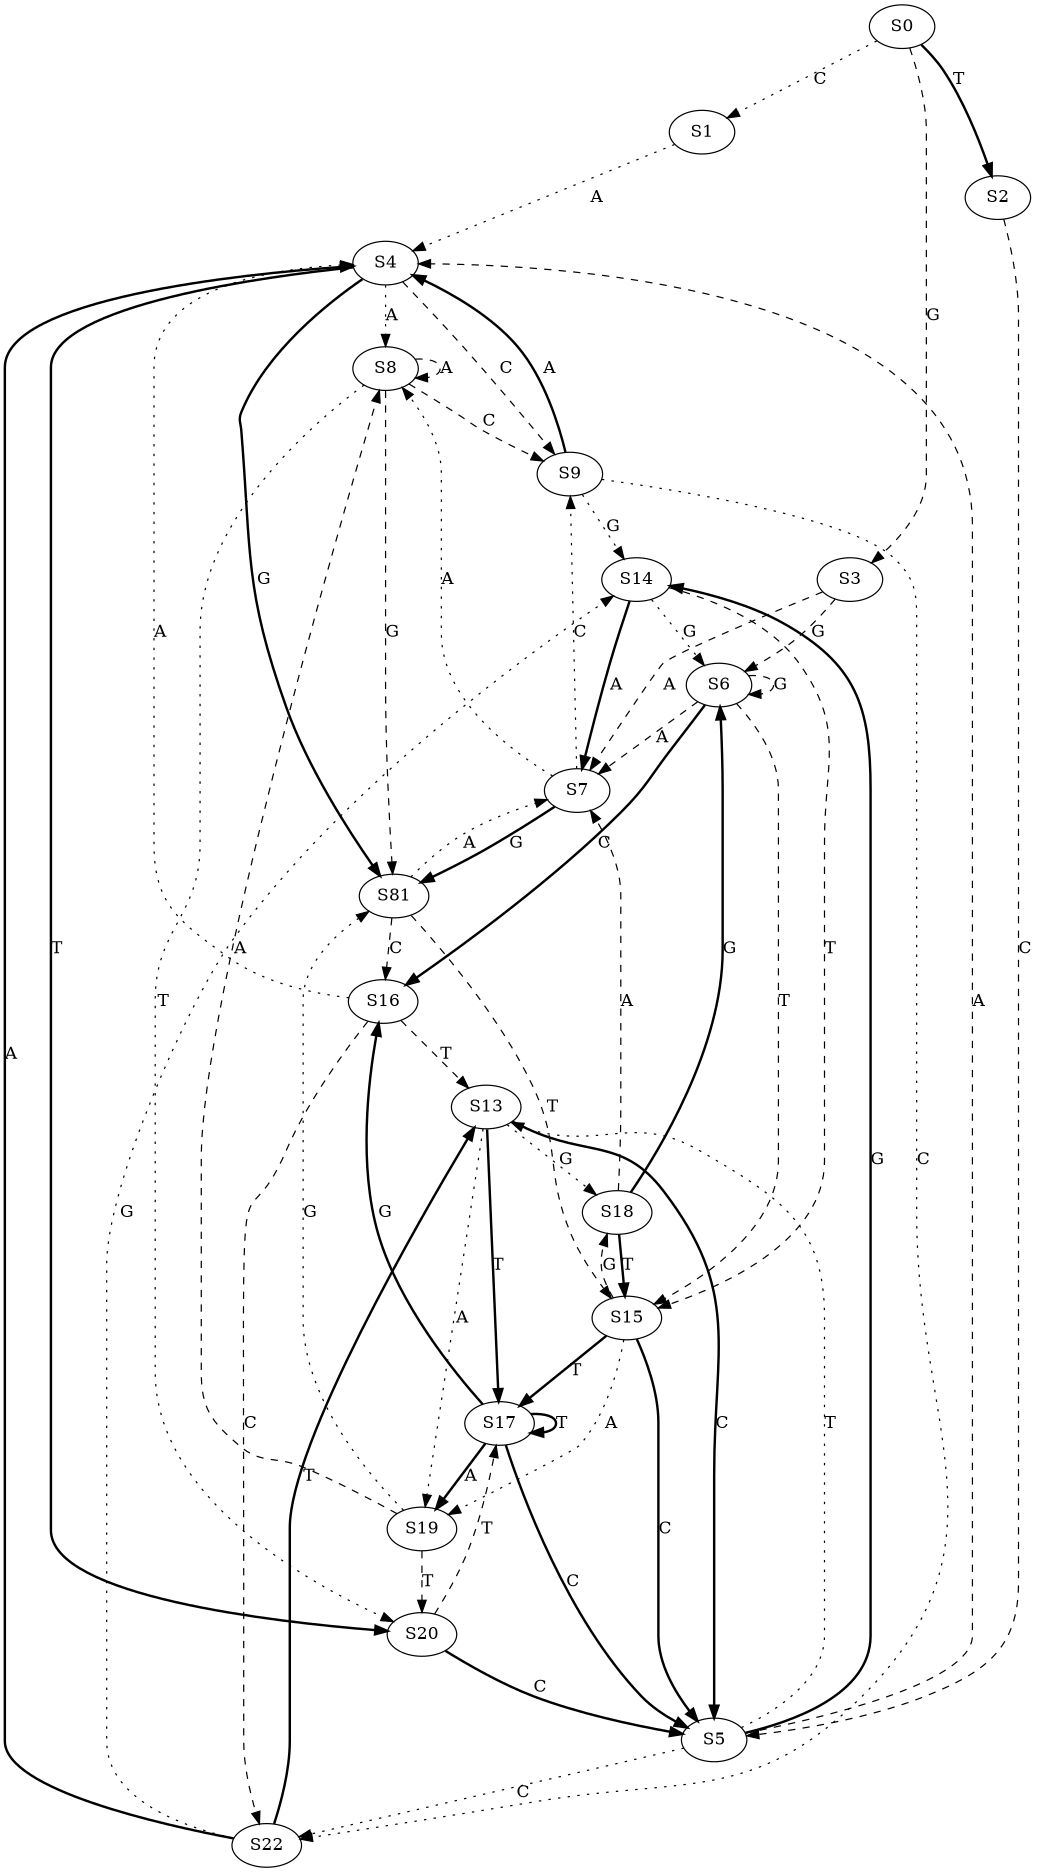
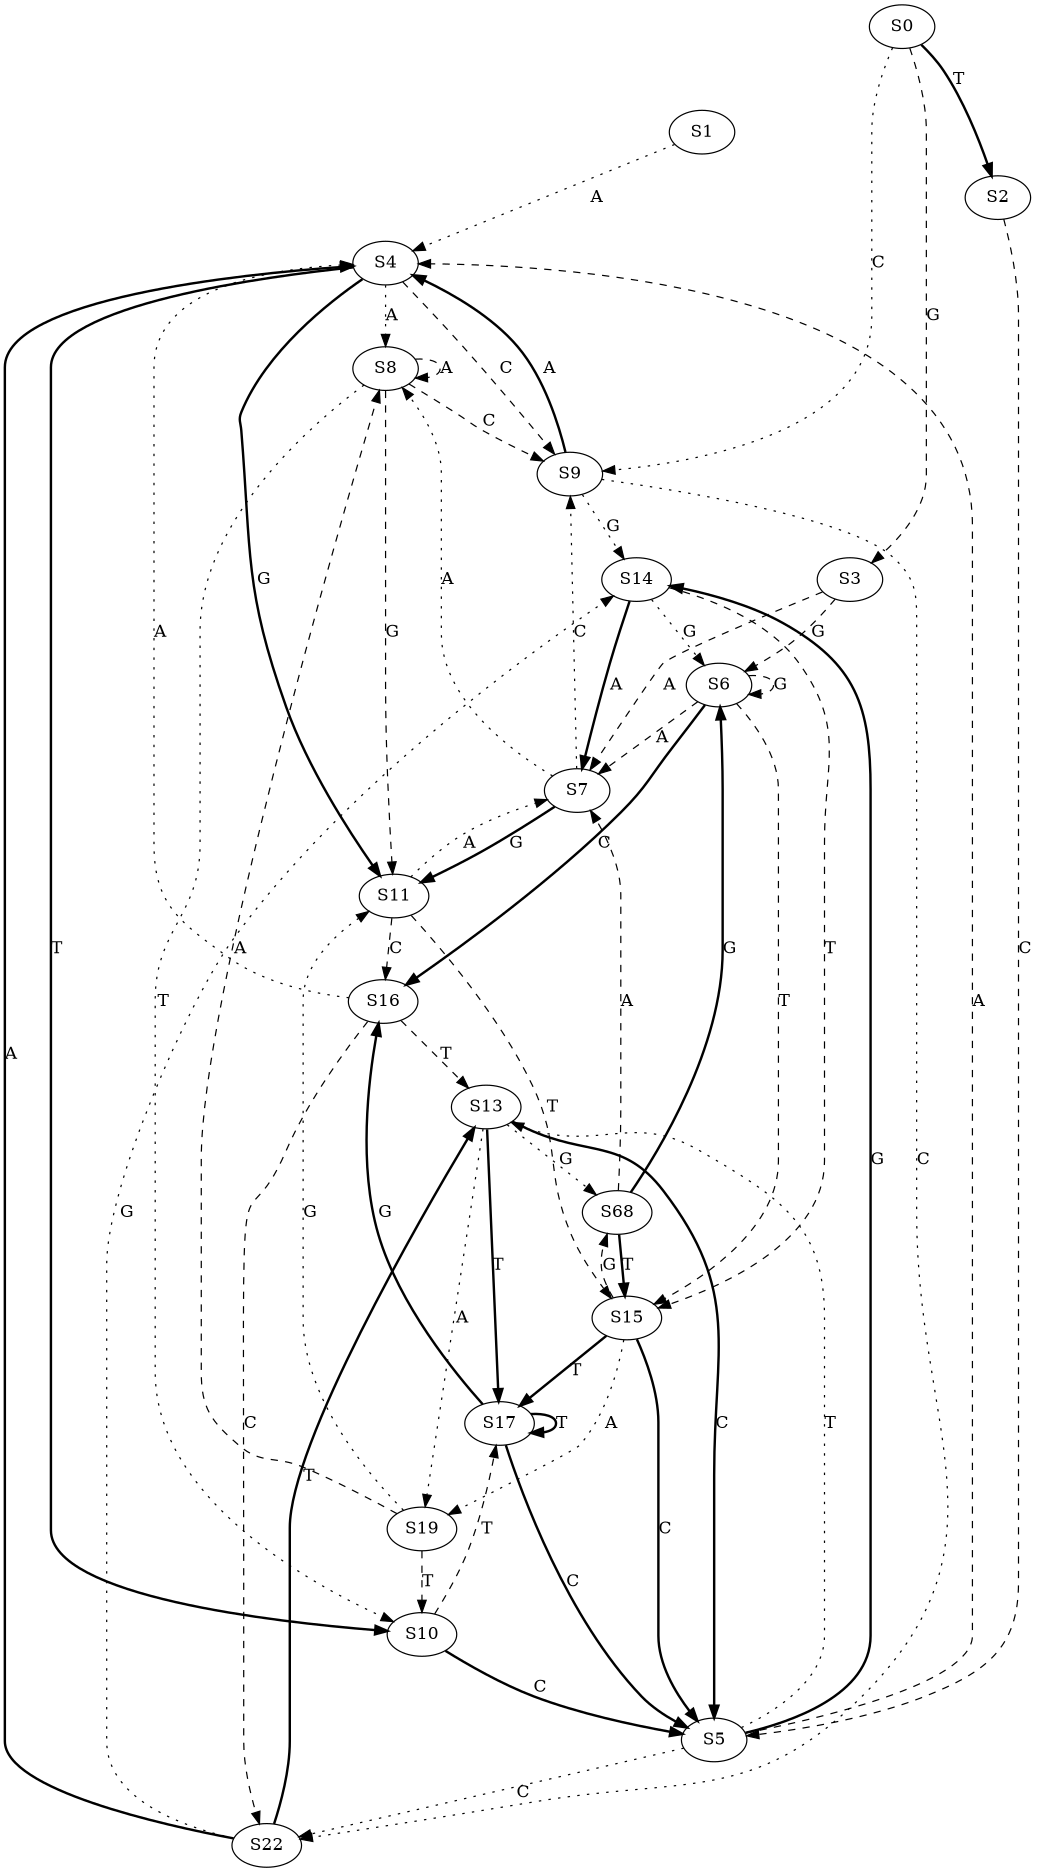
(808, 77) -> (867, 343)
(394, 896) -> (394, 896)
(617, 1212) -> (617, 1212)
(464, 1471) -> none
(422, 1634) -> (422, 1634)
